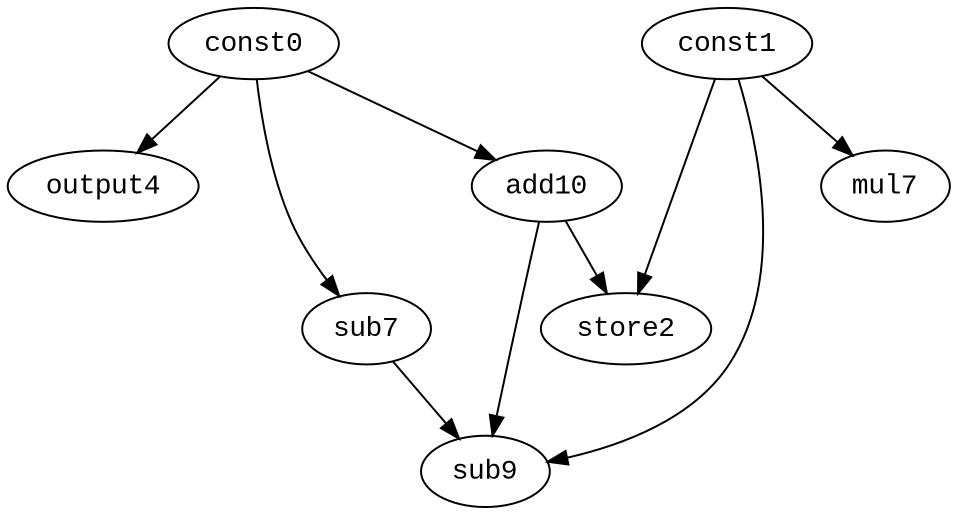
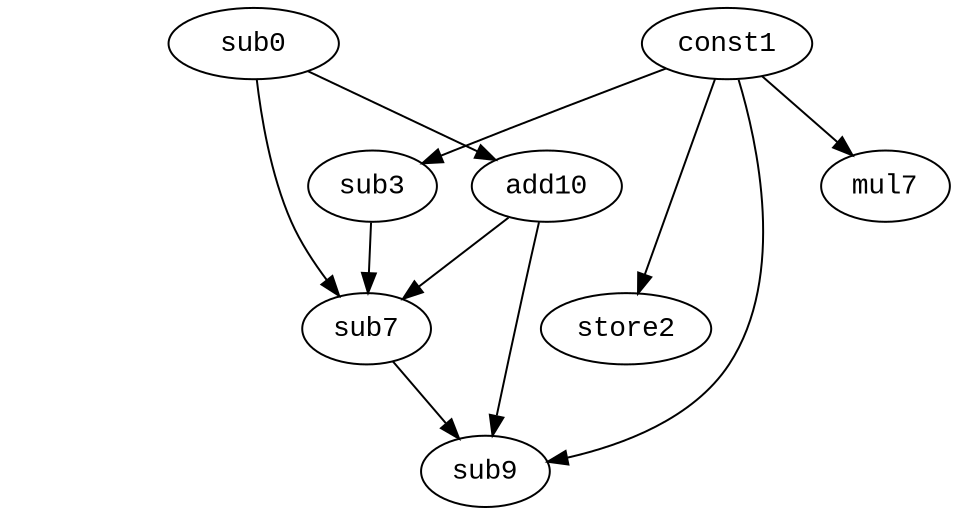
(254, 44) -> (254, 44)
(103, 186) -> none
none -> (373, 186)
(581, 248) -> (464, 252)
